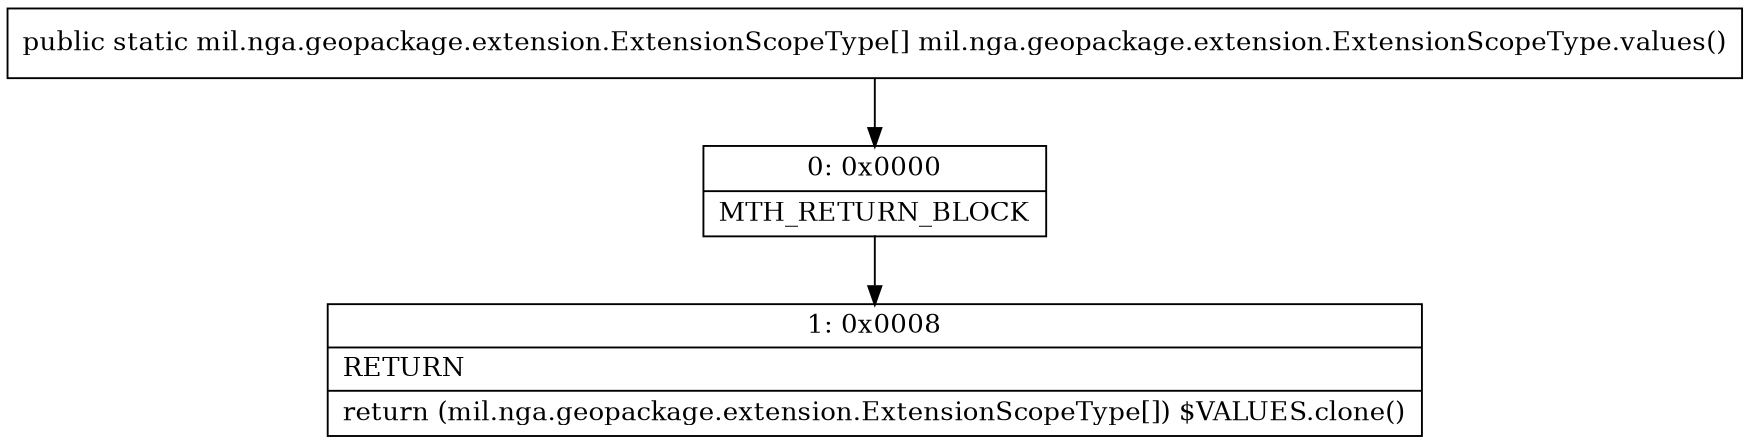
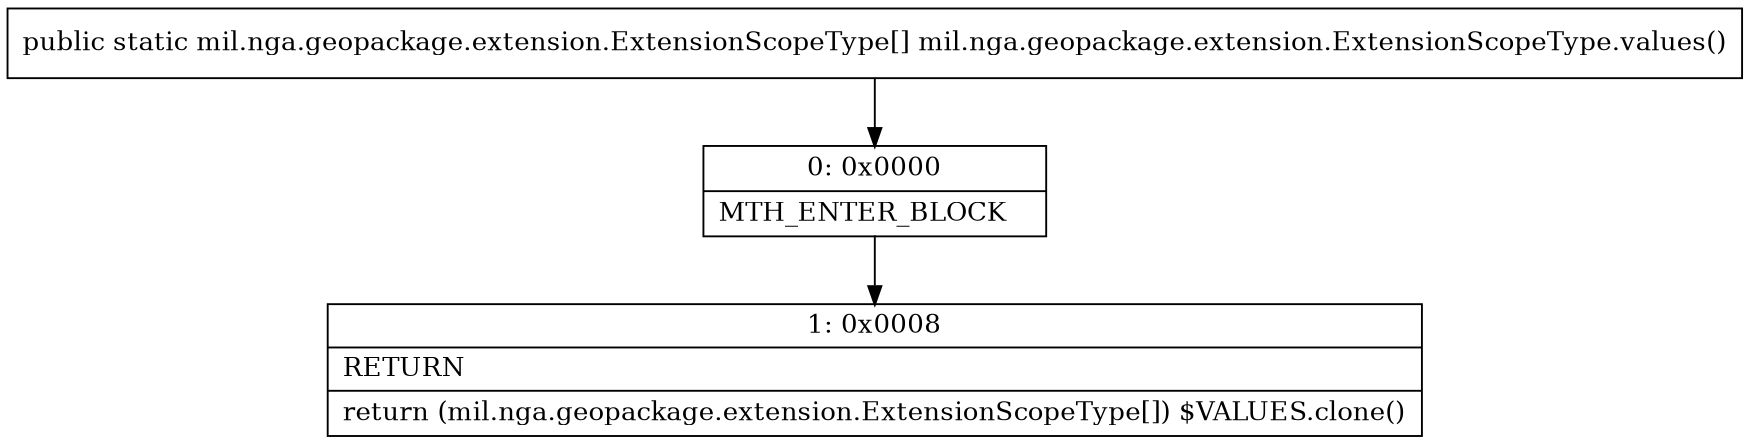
(875, 213) -> (864, 213)
